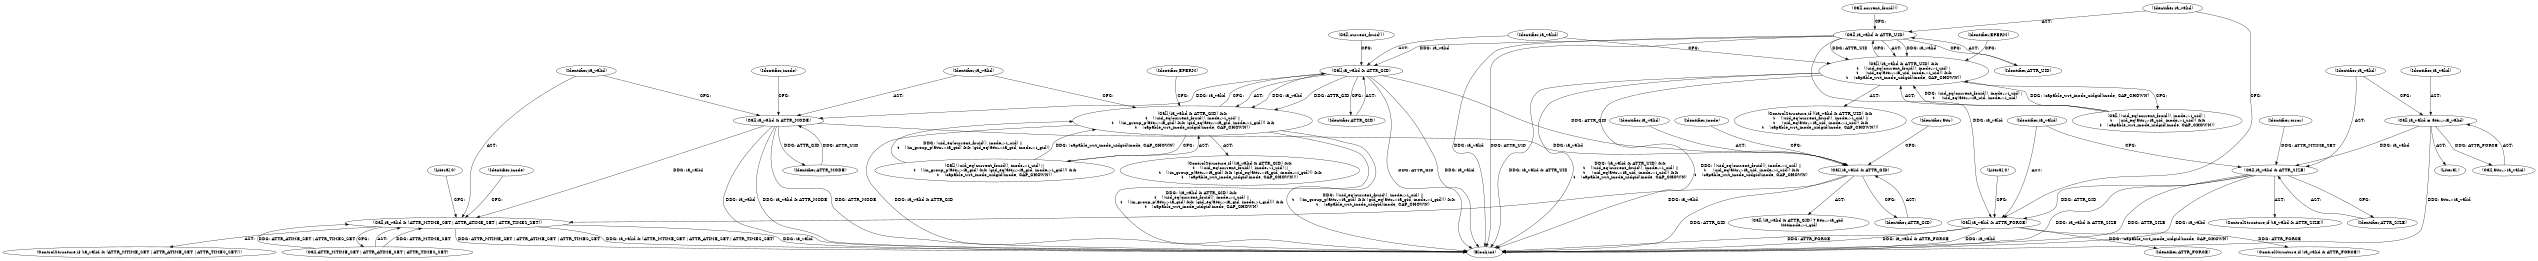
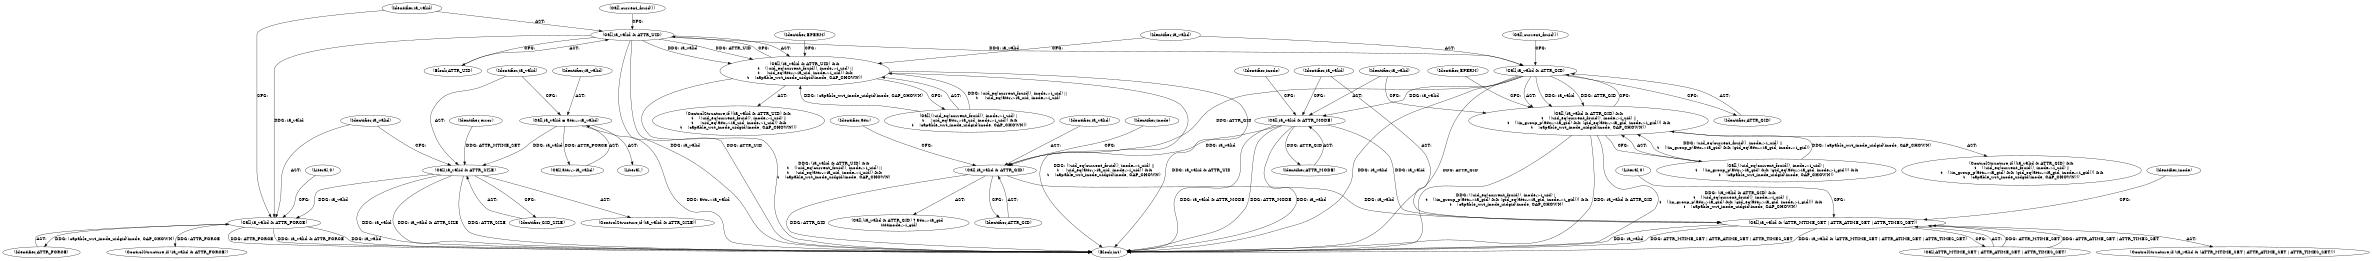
(2028, 71) -> (453, 71)
(841, 146) -> (1329, 146)
(2079, 200) -> (333, 200)
(2382, 223) -> (542, 223)
none -> (125, 228)
